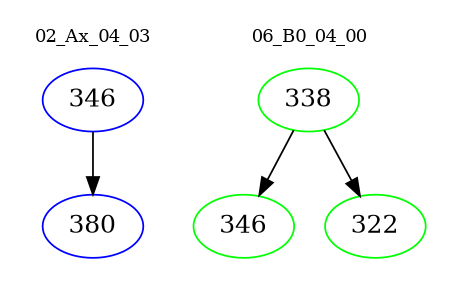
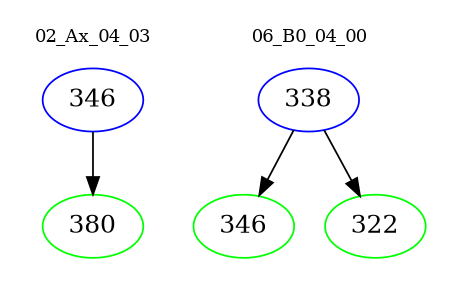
(309, 100) -> (309, 100)
(93, 226) -> (93, 226)
